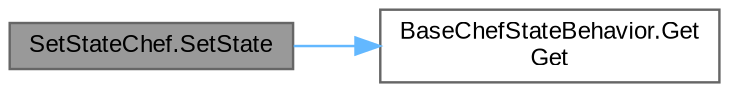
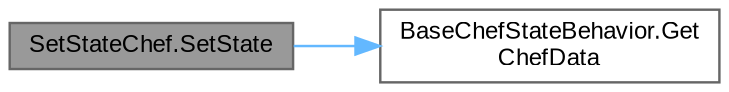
(550, 46) -> (550, 46)
